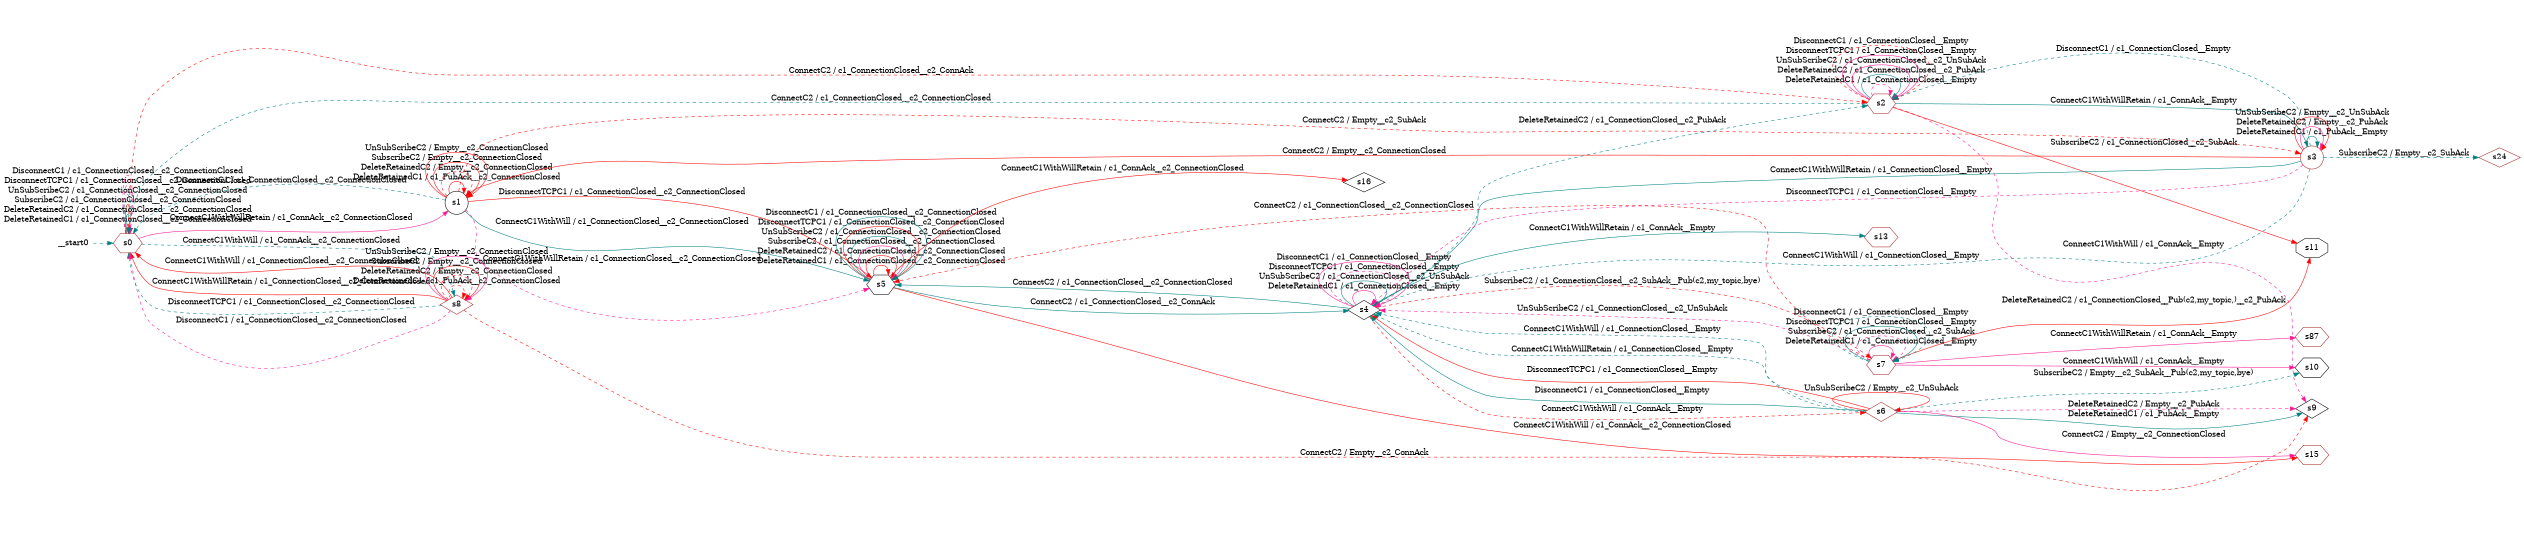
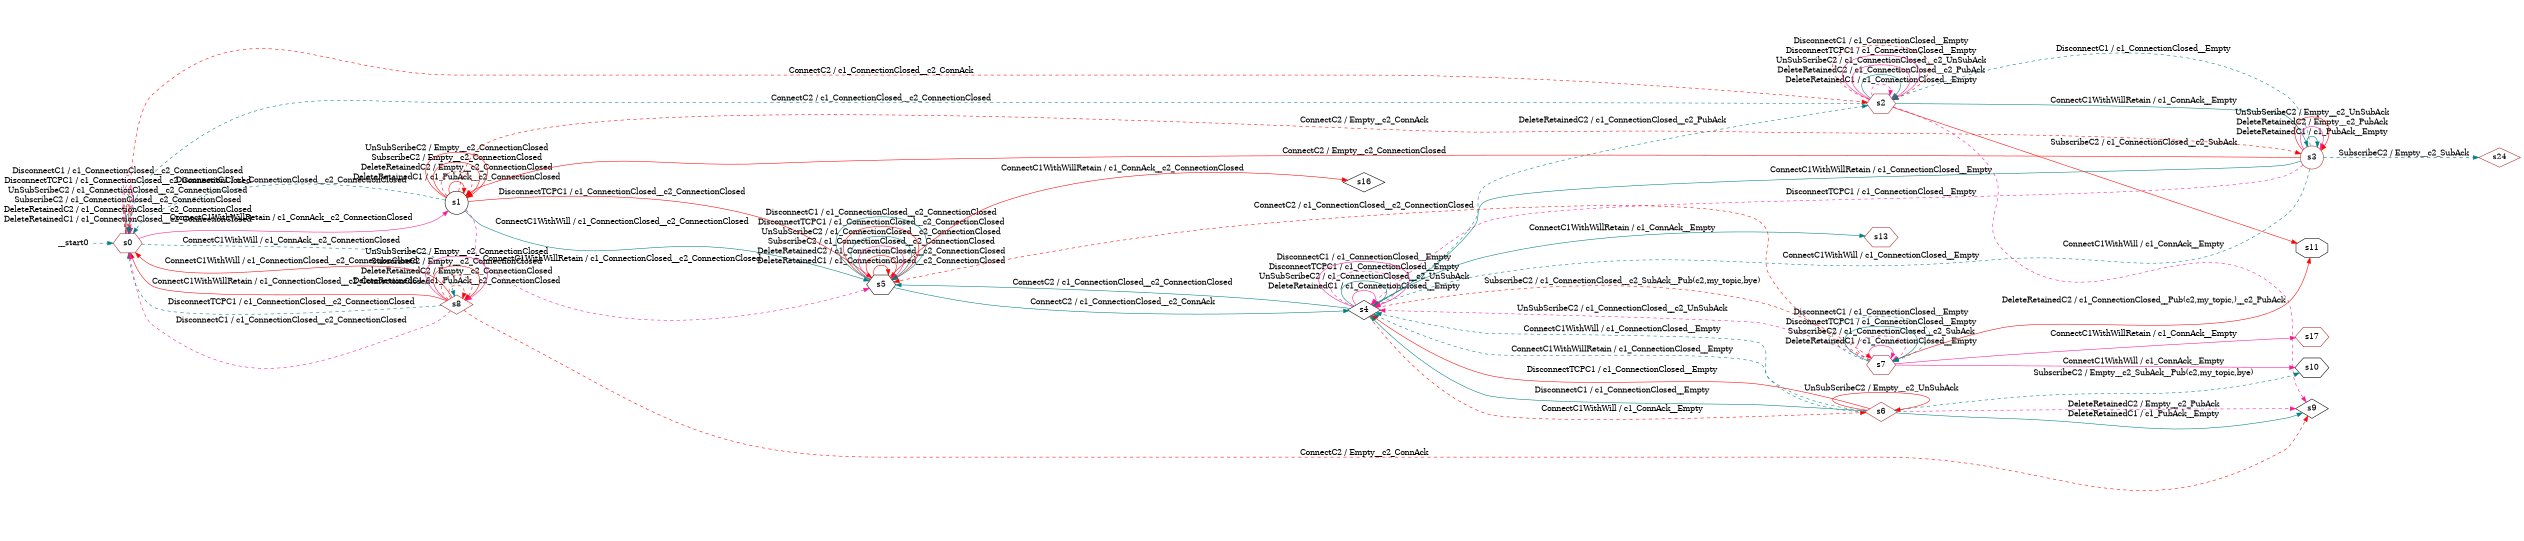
(1364, 121) -> (1364, 121)
(2312, 337) -> (2312, 337)
(2312, 455) -> none
